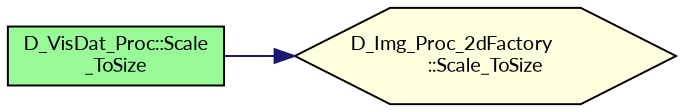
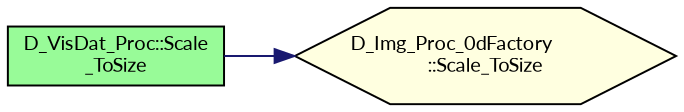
(485, 56) -> (485, 56)
